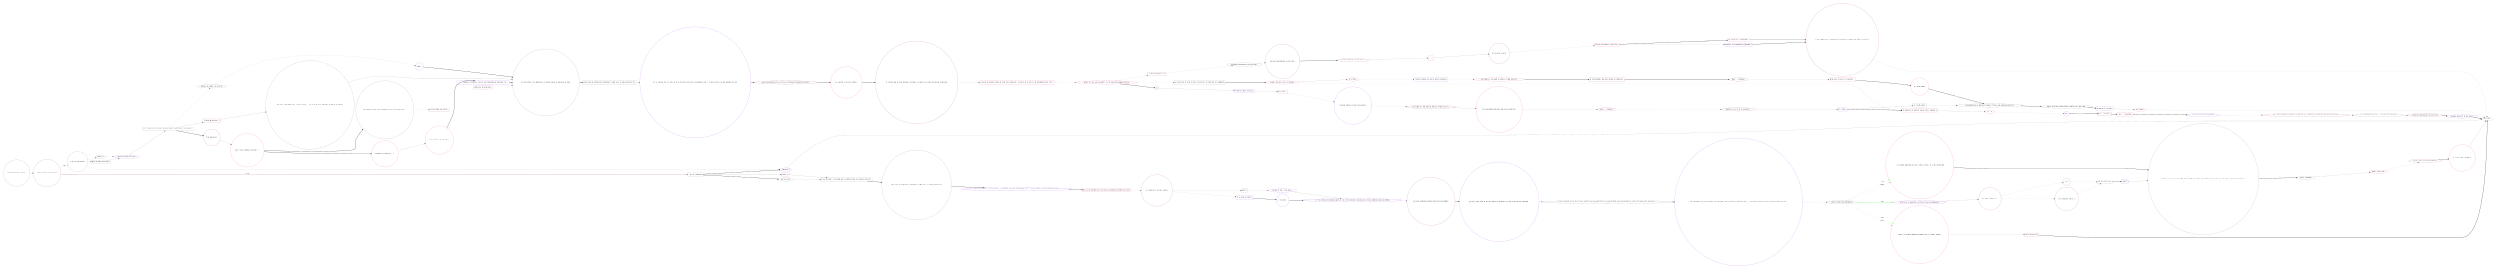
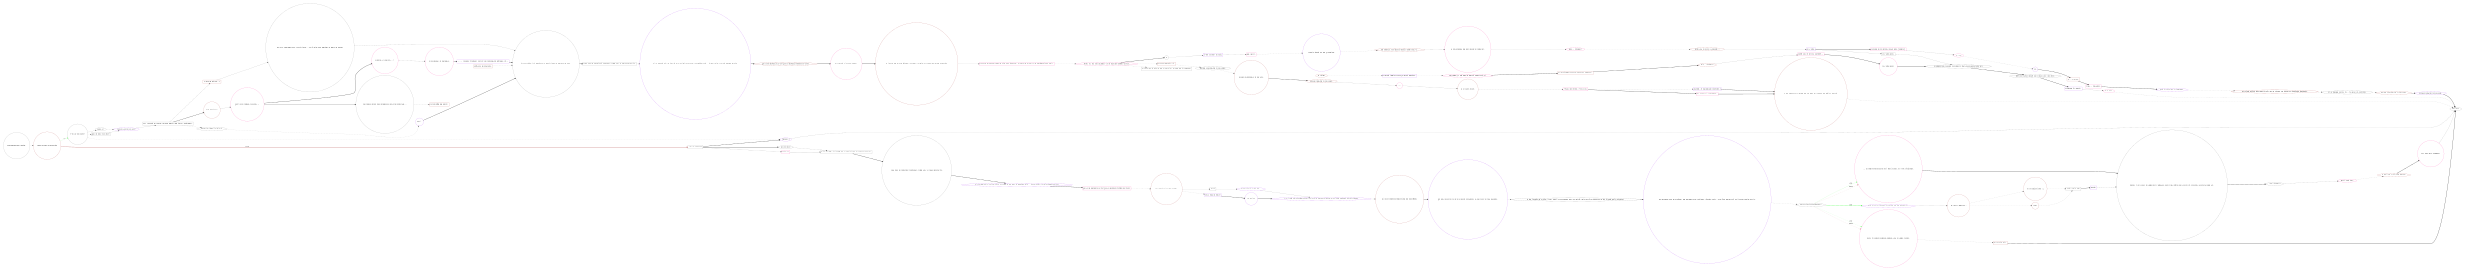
(1283, 82) -> none
